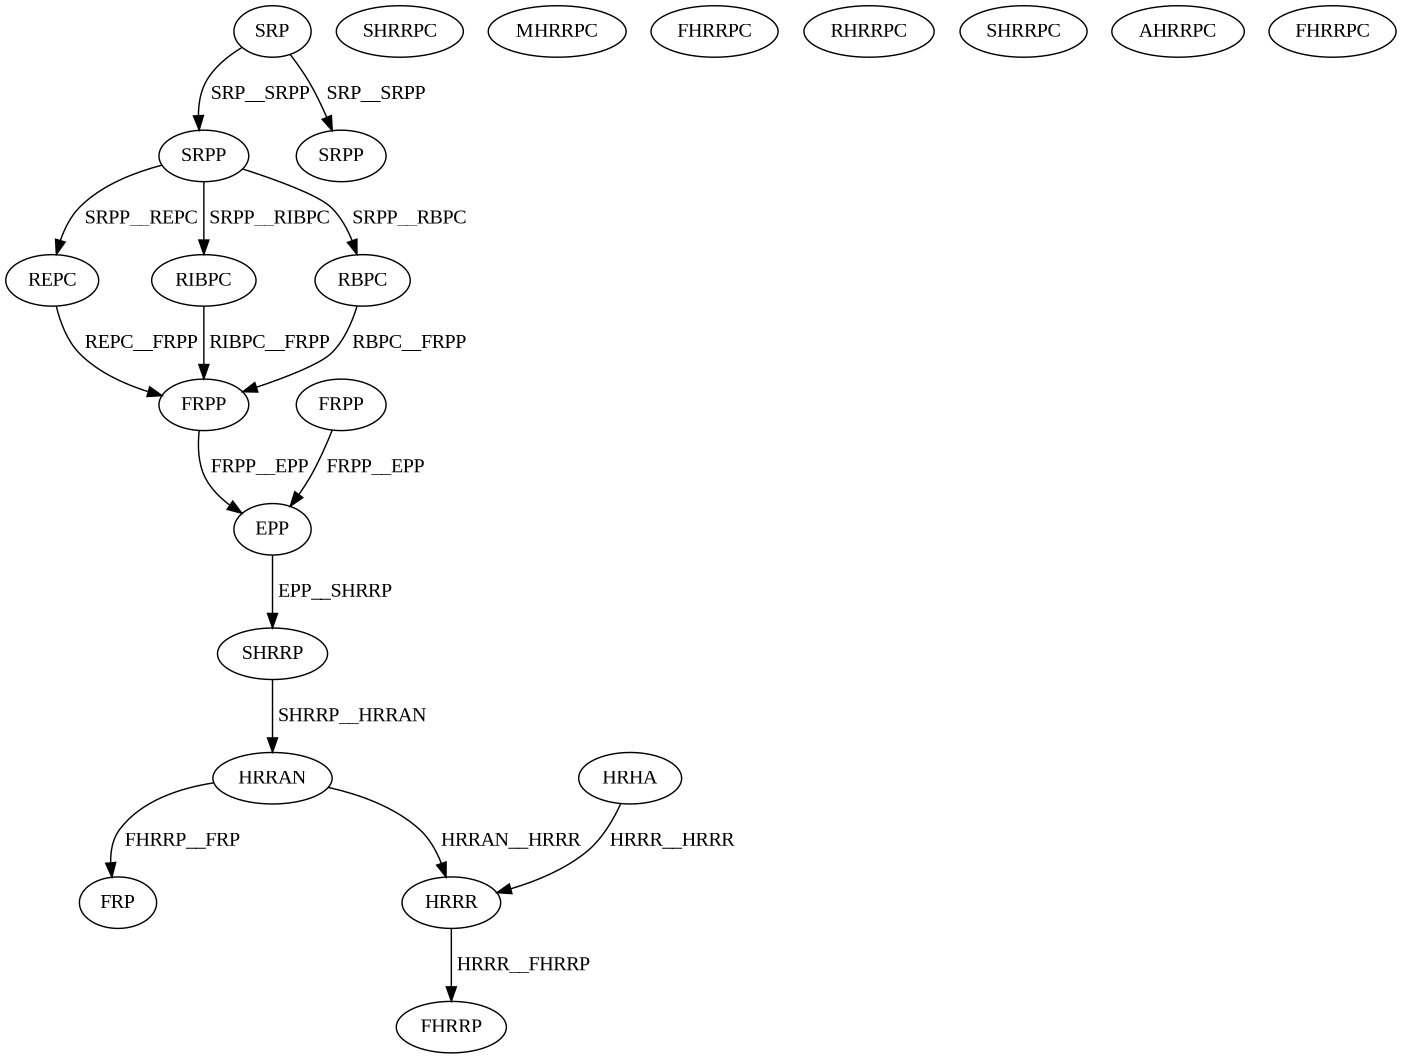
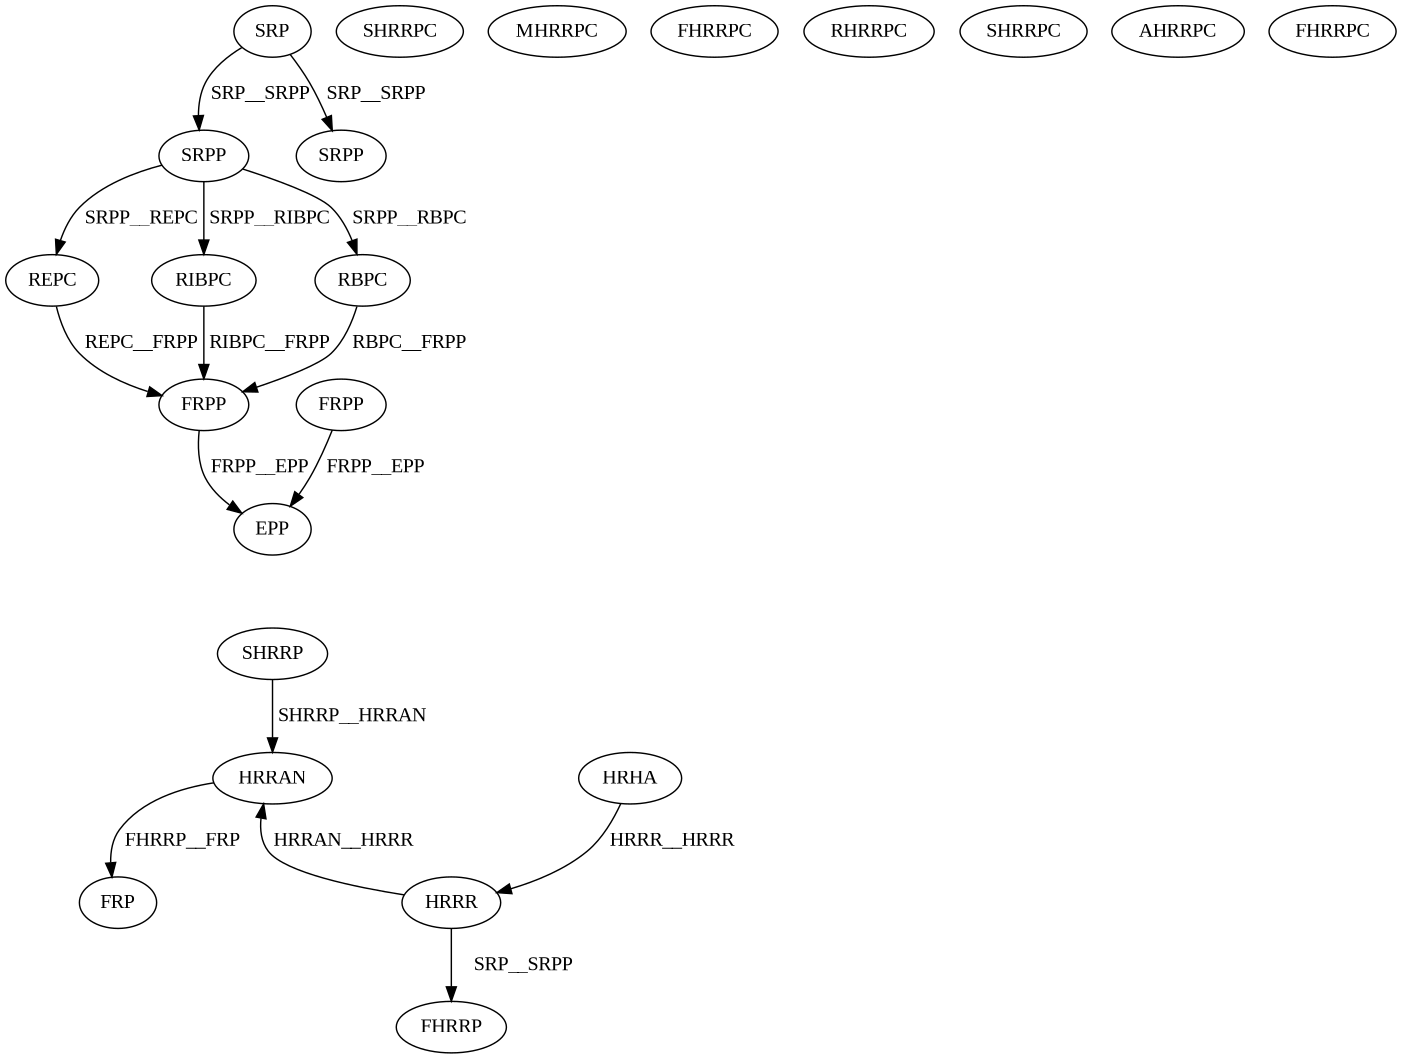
(273, 584) -> none
(395, 812) -> (317, 876)
(521, 965) -> (521, 965)
